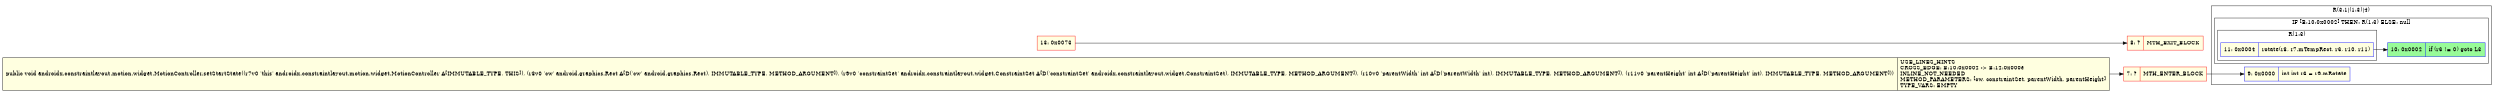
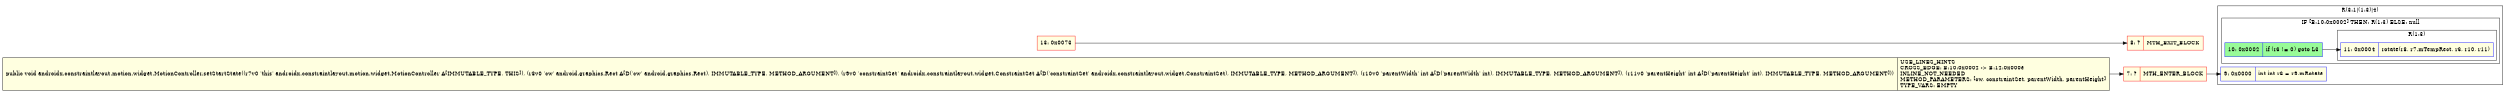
(2379, 50) -> (2329, 50)
